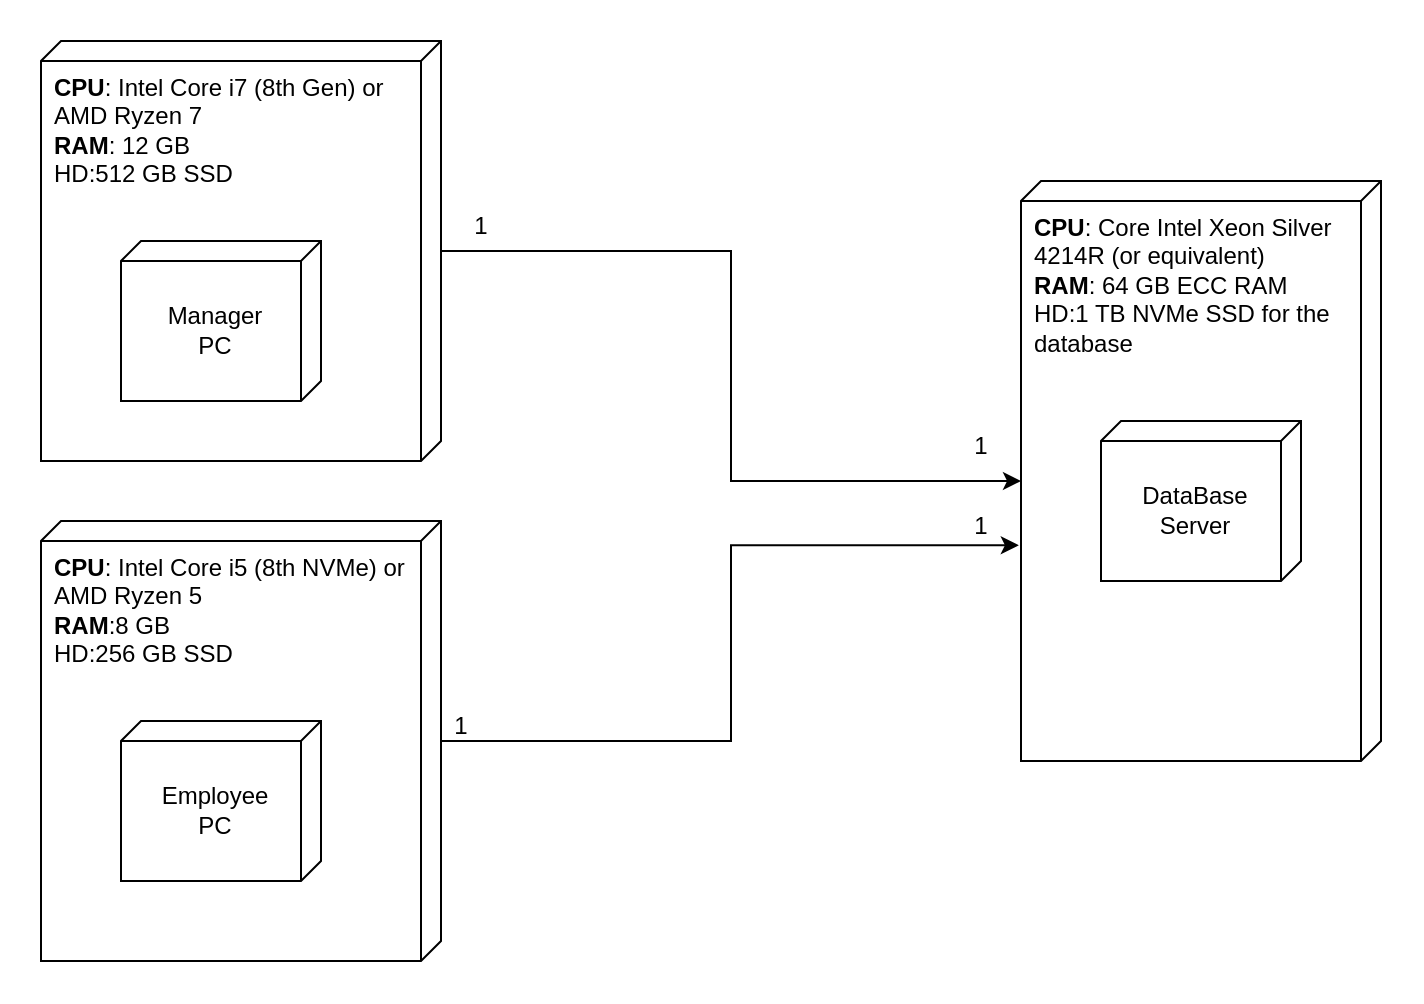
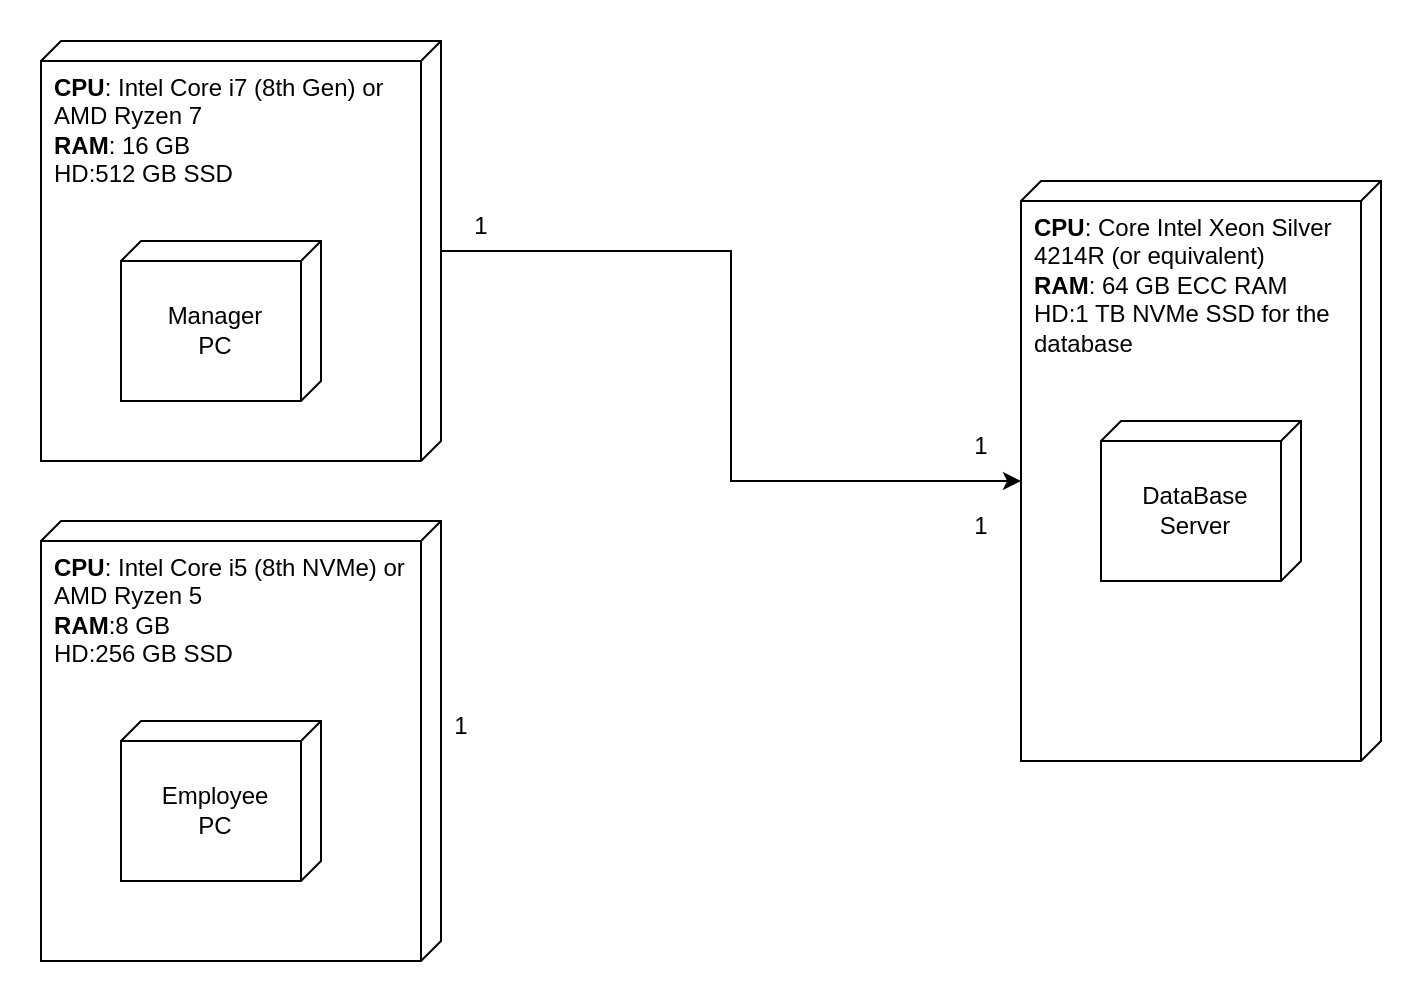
(238, 133) -> (238, 133)
(731, 651) -> none
